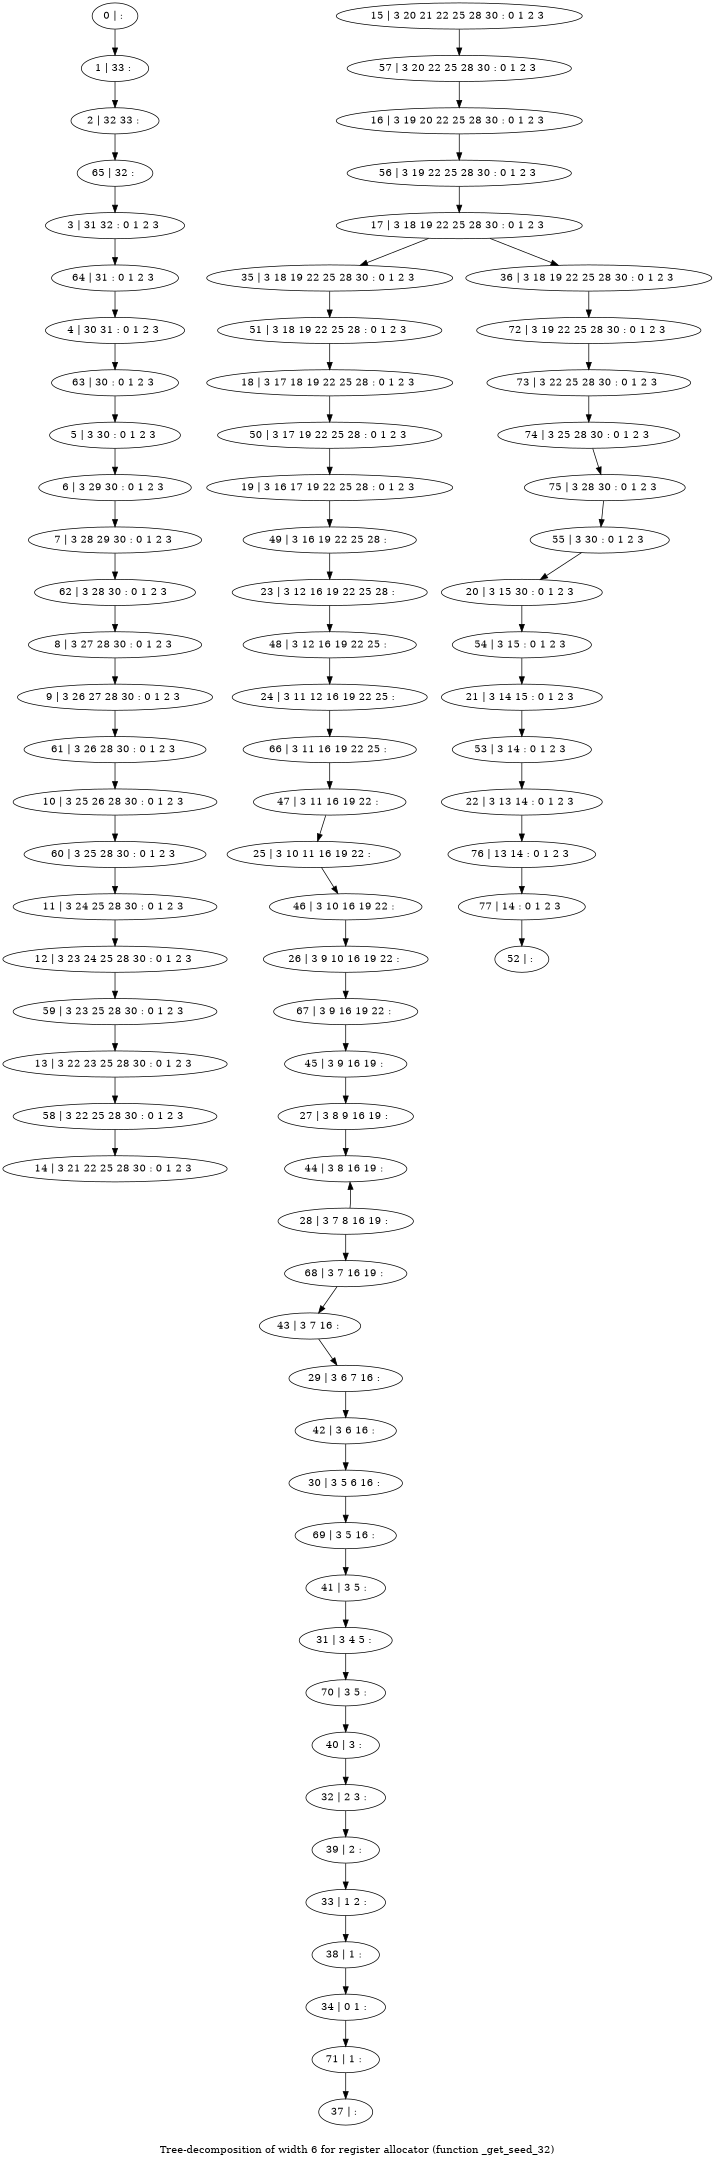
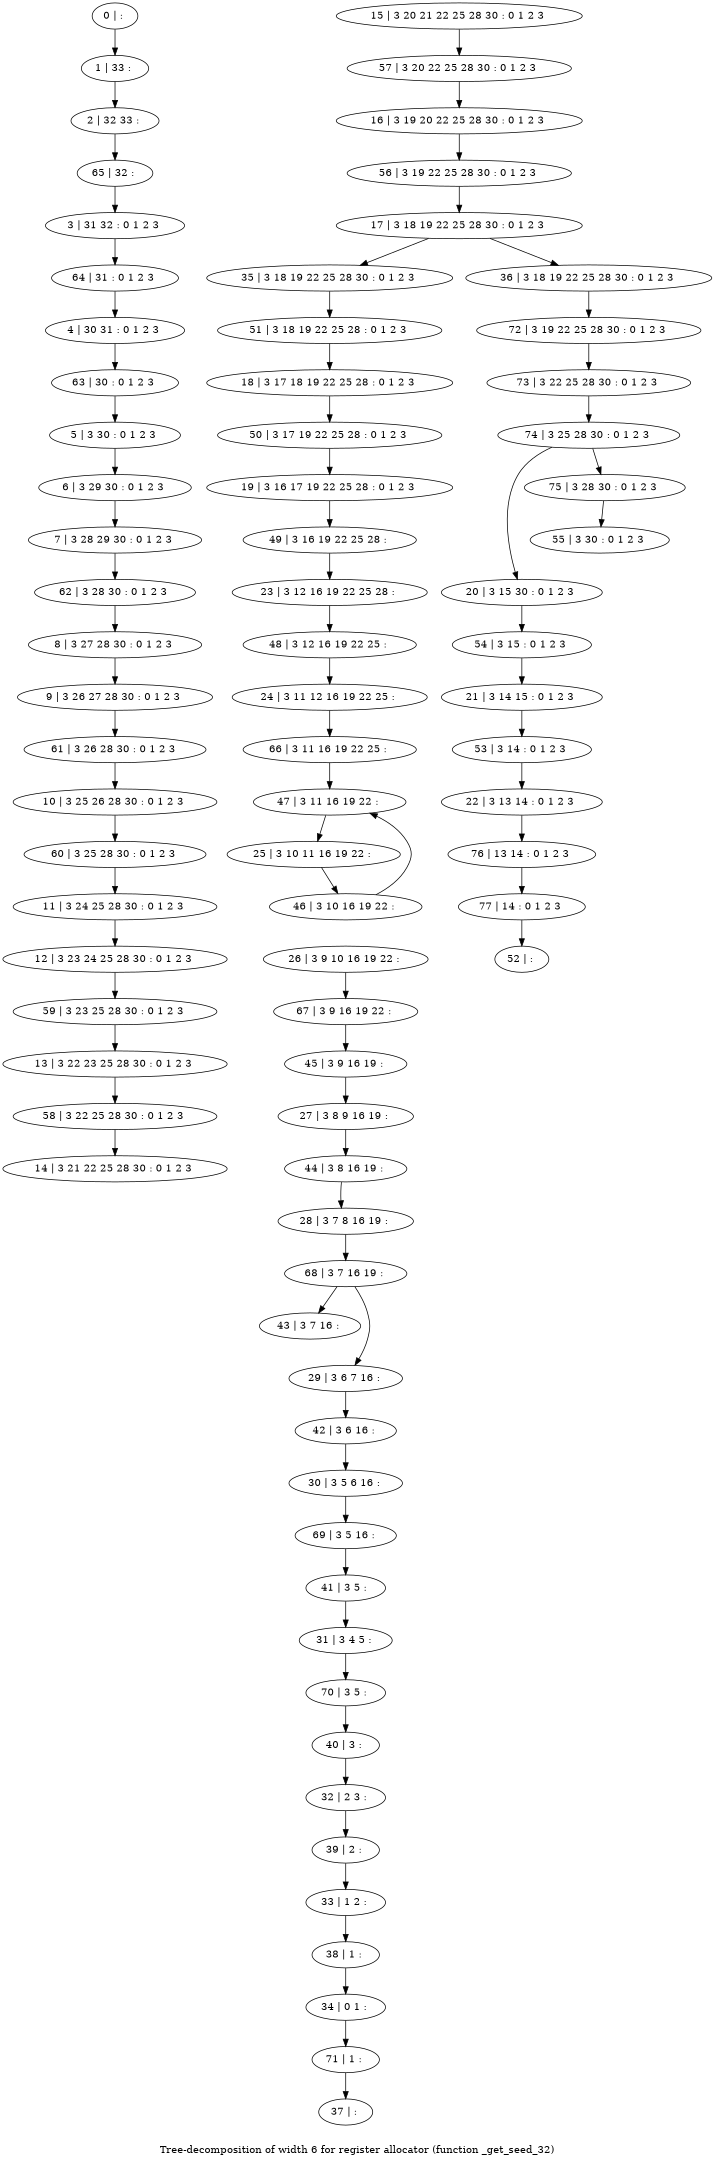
(564, 564) -> (509, 501)
(346, 929) -> (411, 856)
(351, 1199) -> (341, 1191)
(326, 1349) -> (370, 1322)
